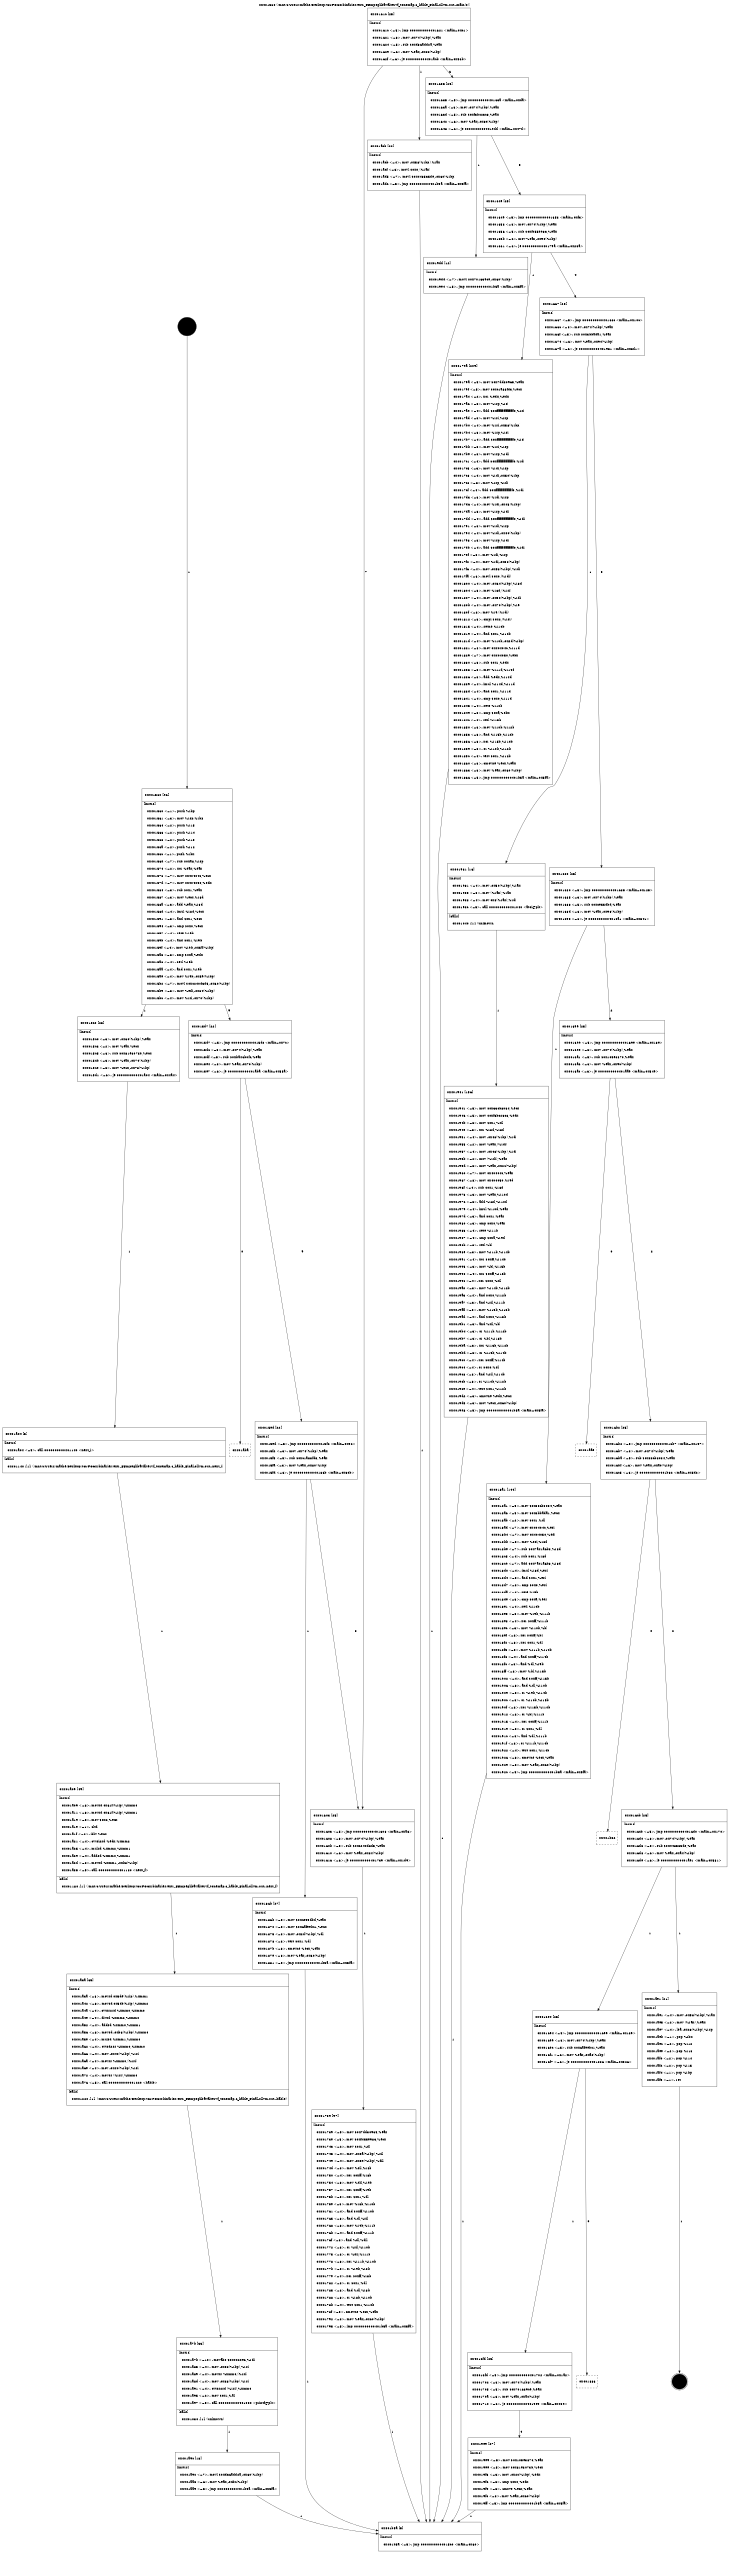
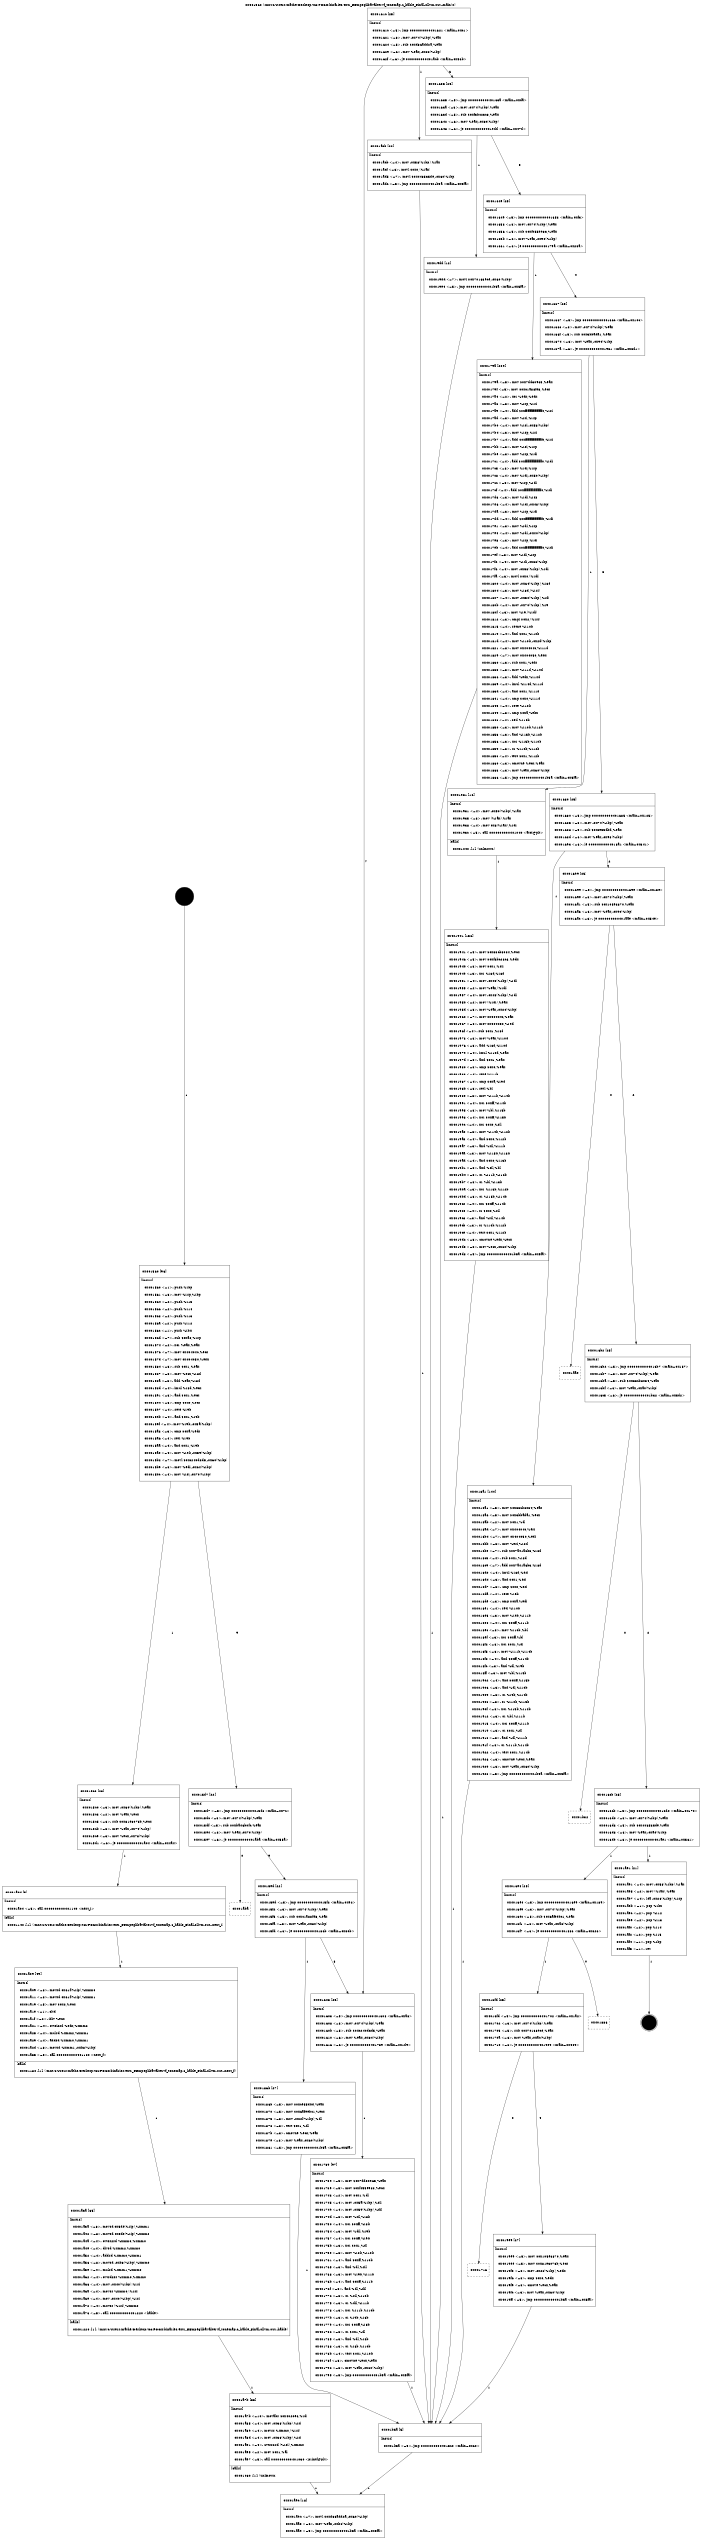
none -> (478, 2270)
(314, 2522) -> (387, 2473)
